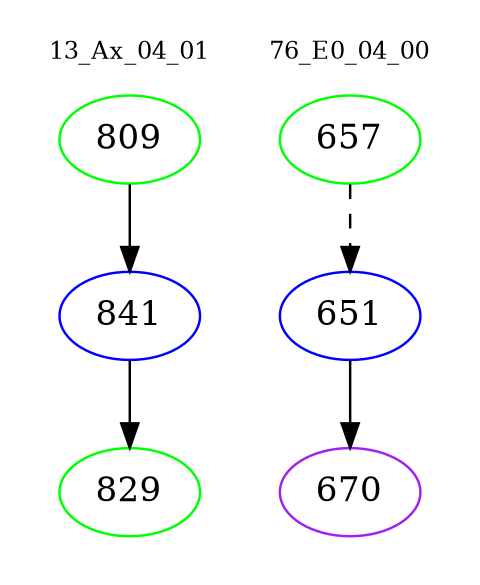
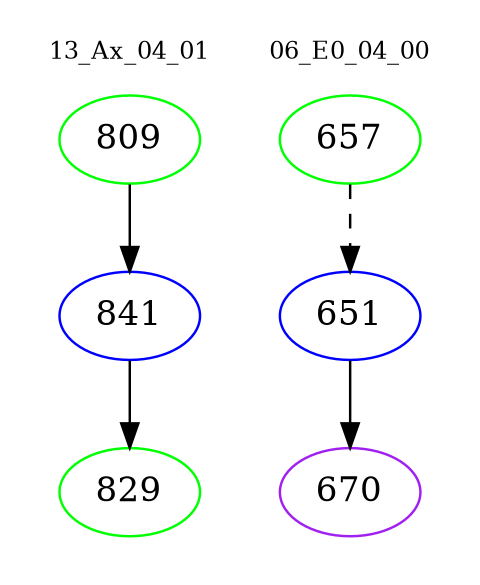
(350, 53) -> (350, 53)
